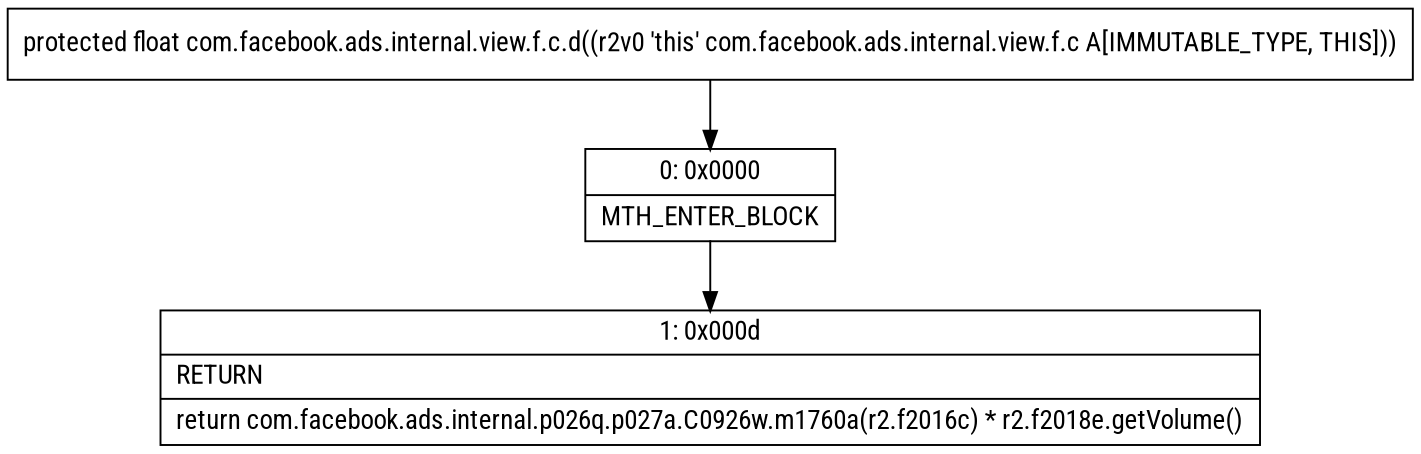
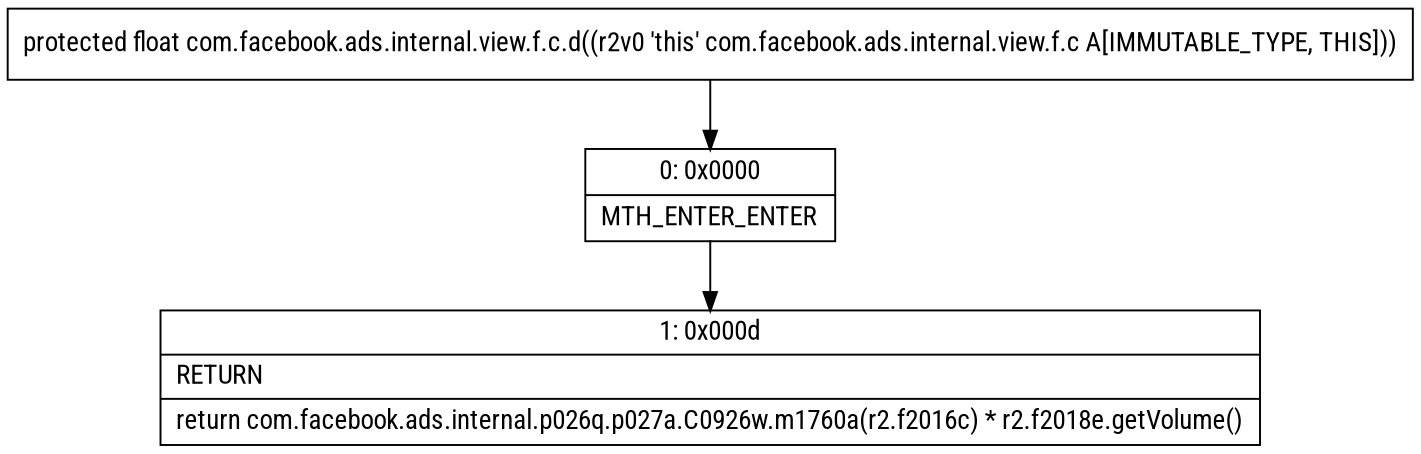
(710, 217) -> (709, 217)
